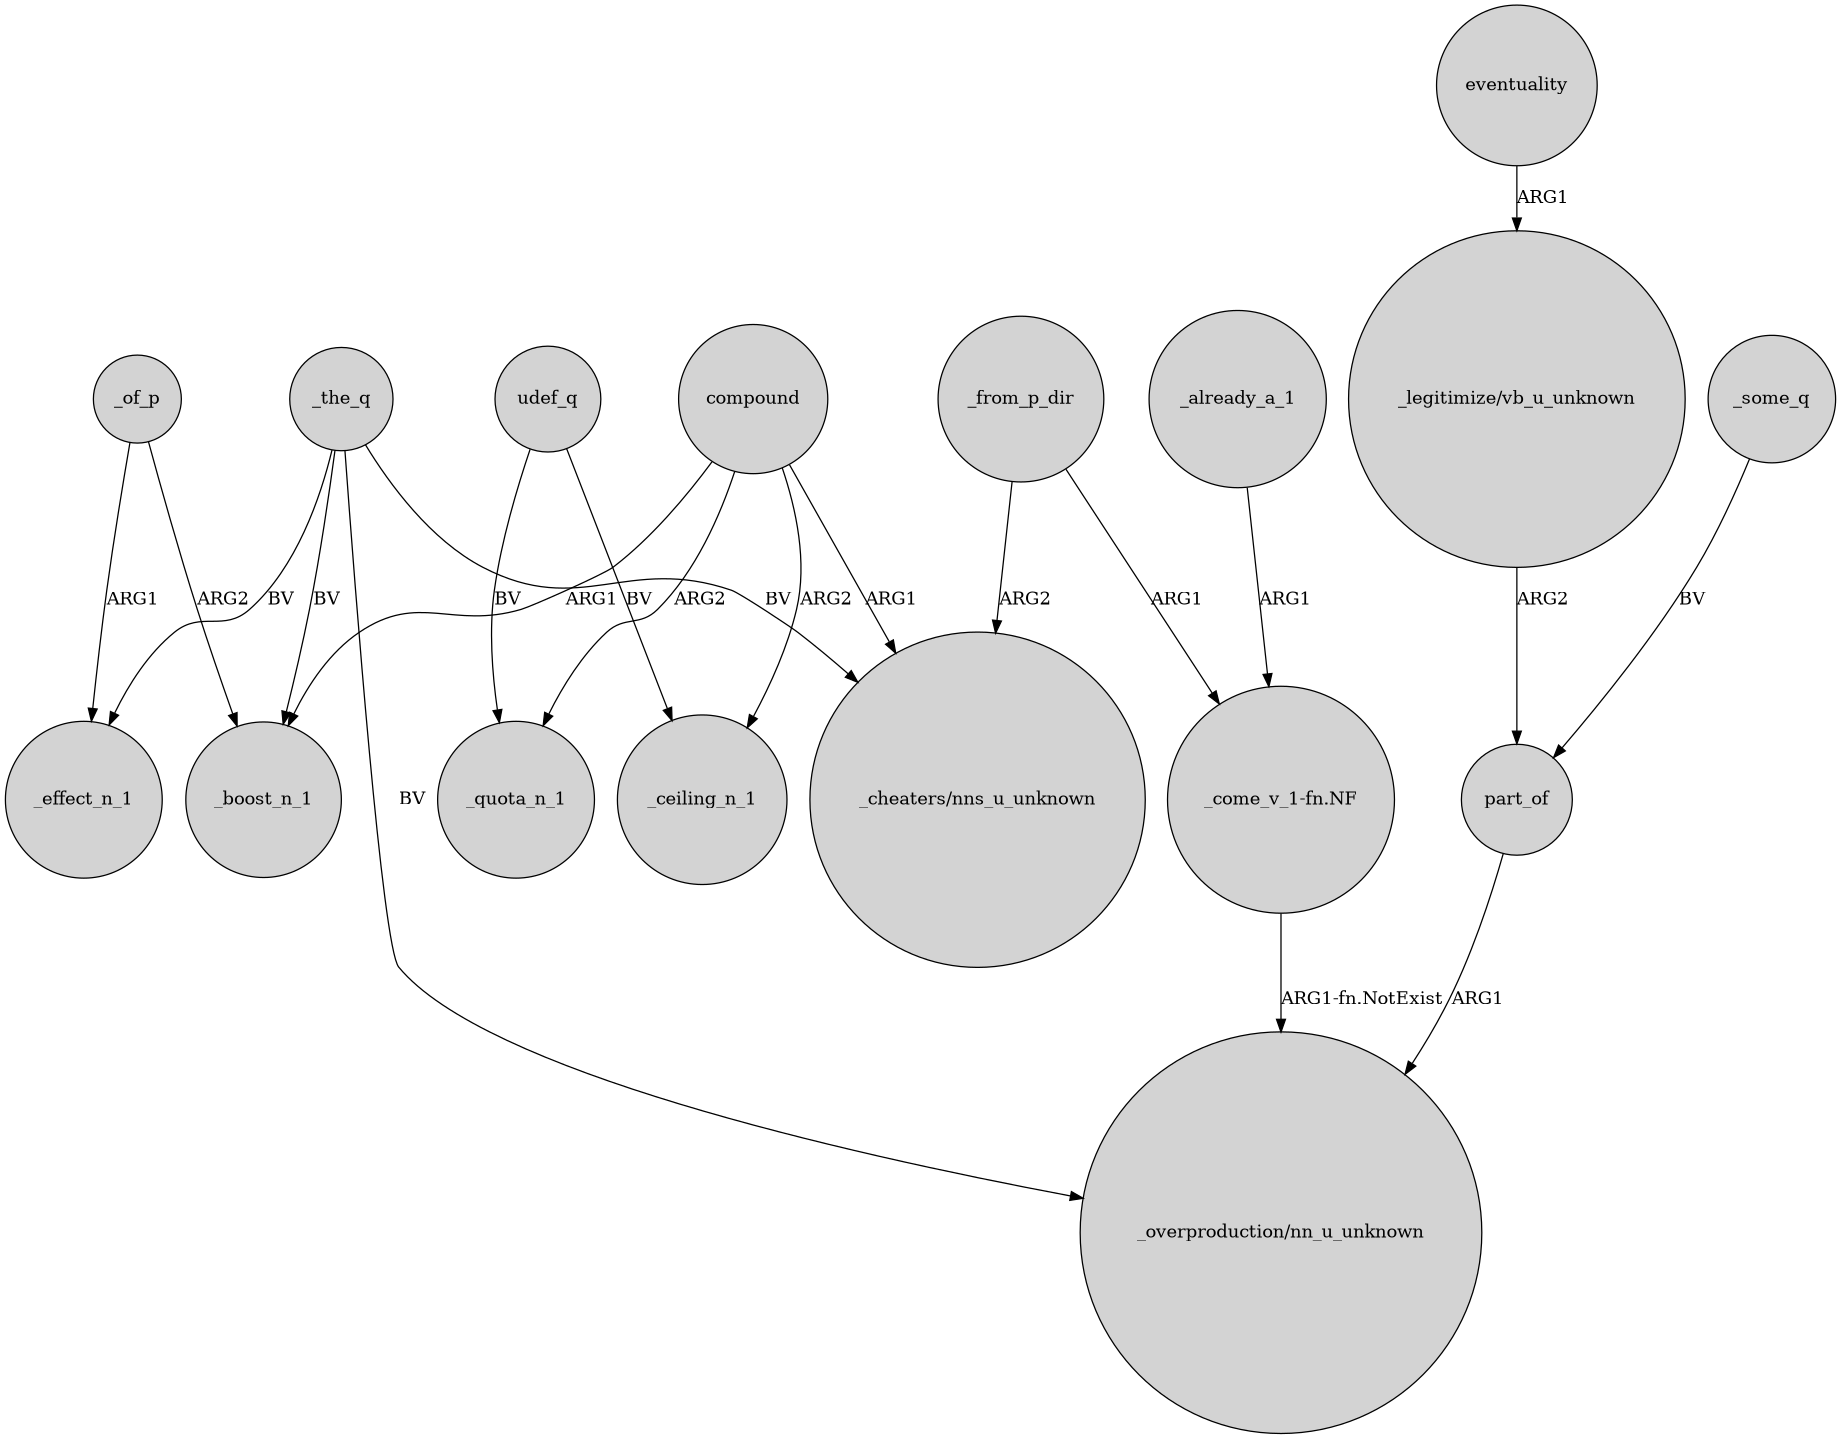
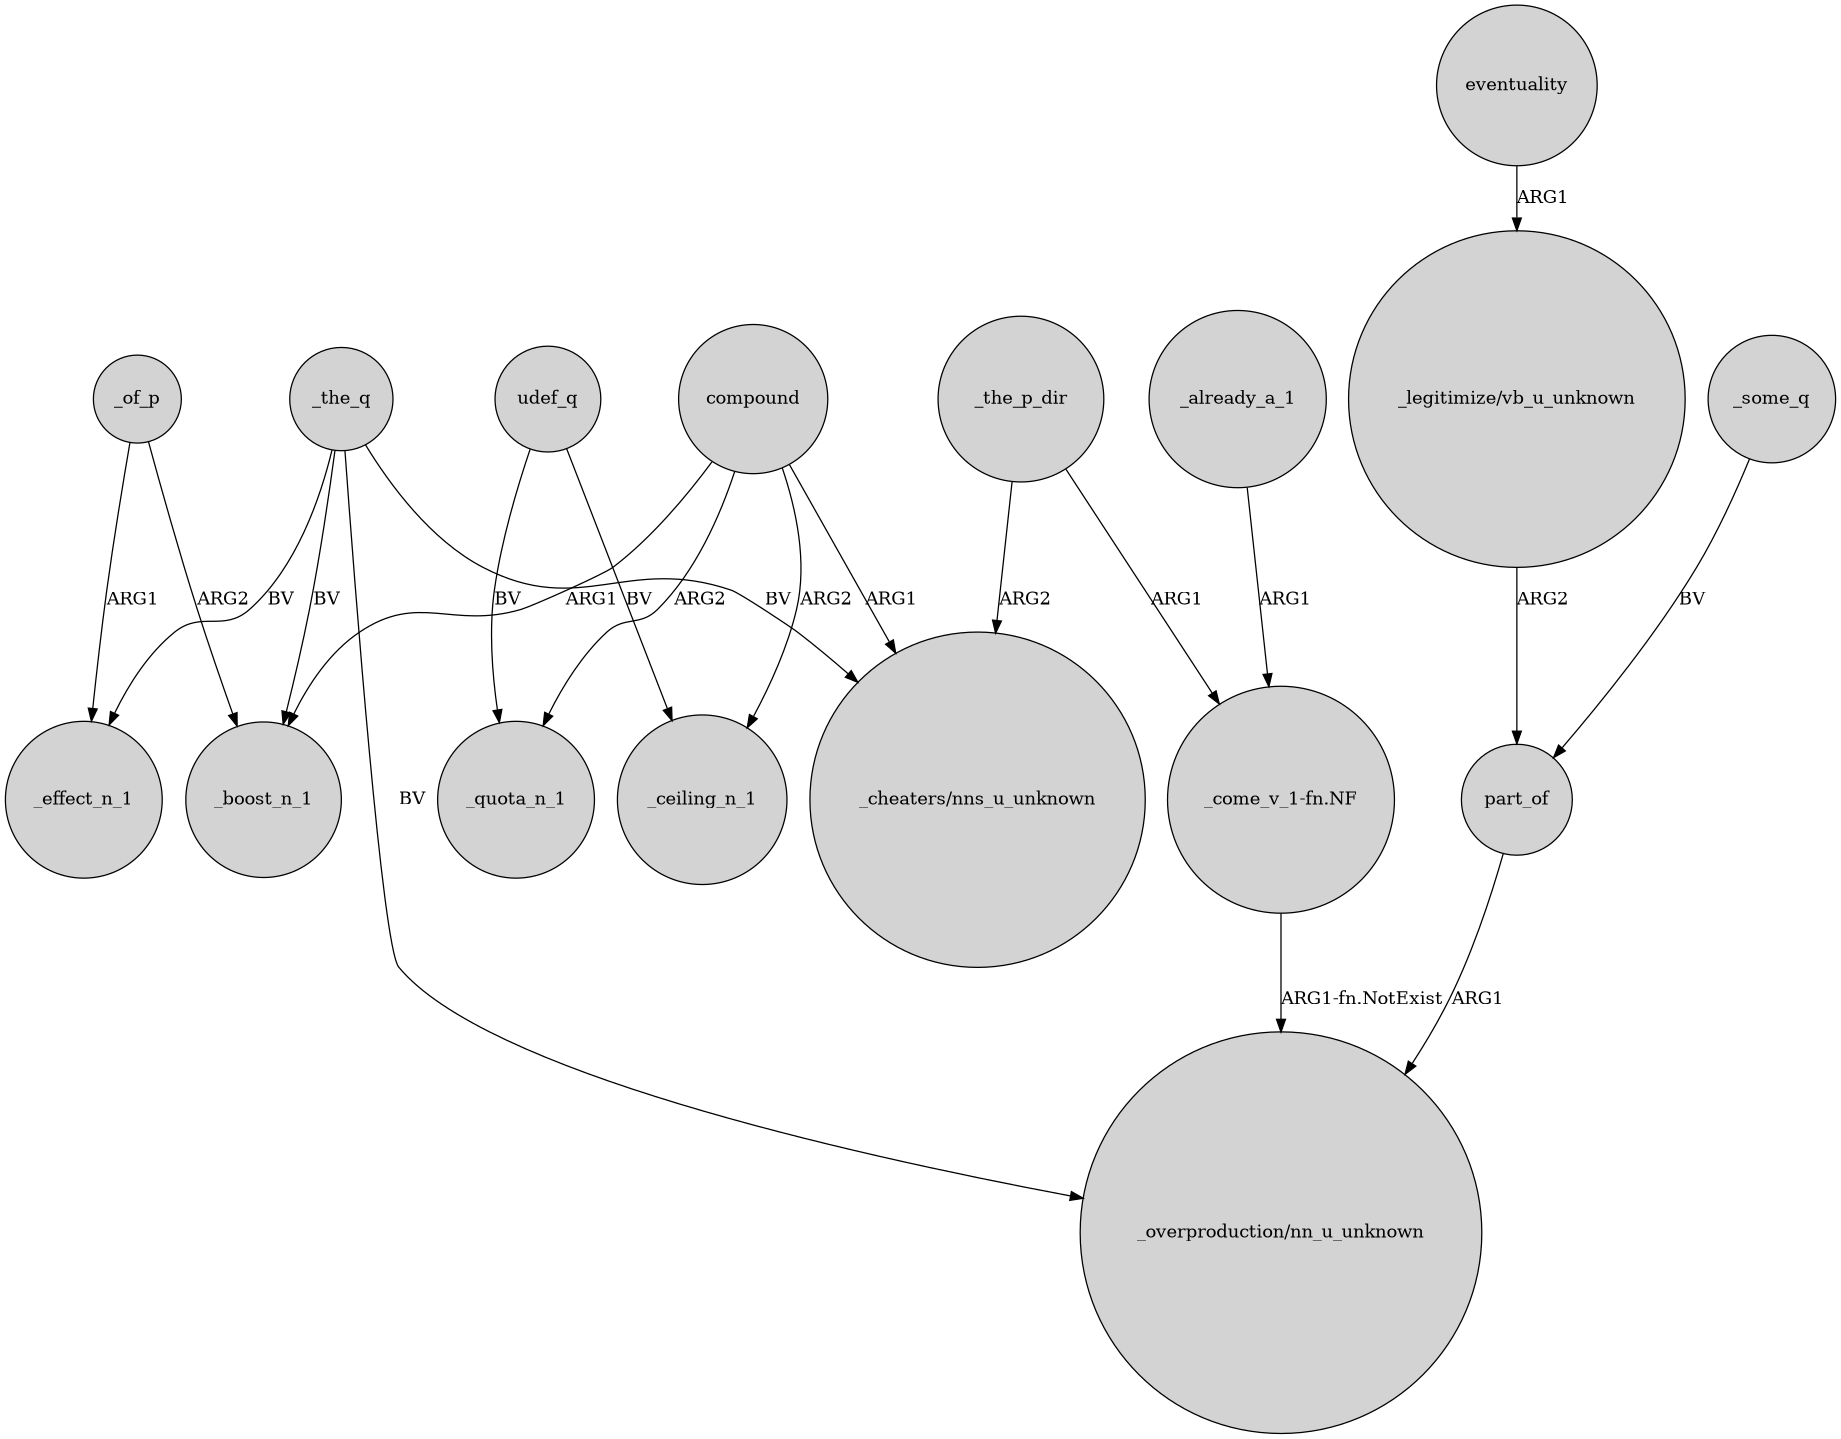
(1021, 399) -> (1021, 399)
